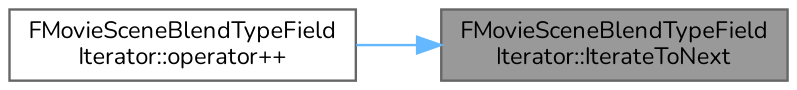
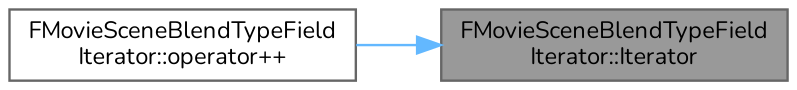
(614, 45) -> (614, 45)
